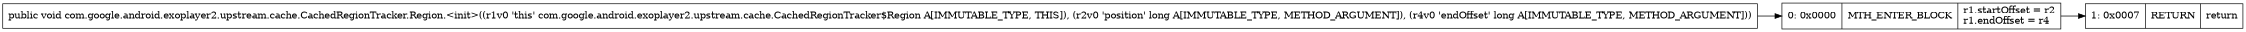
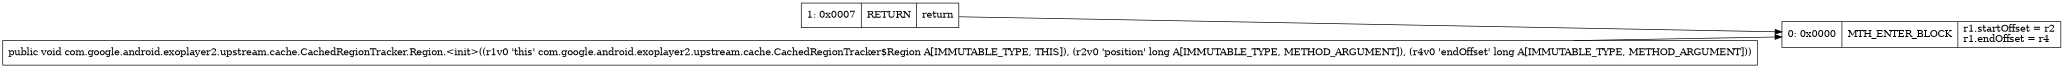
(2070, 16) -> (1367, 24)
